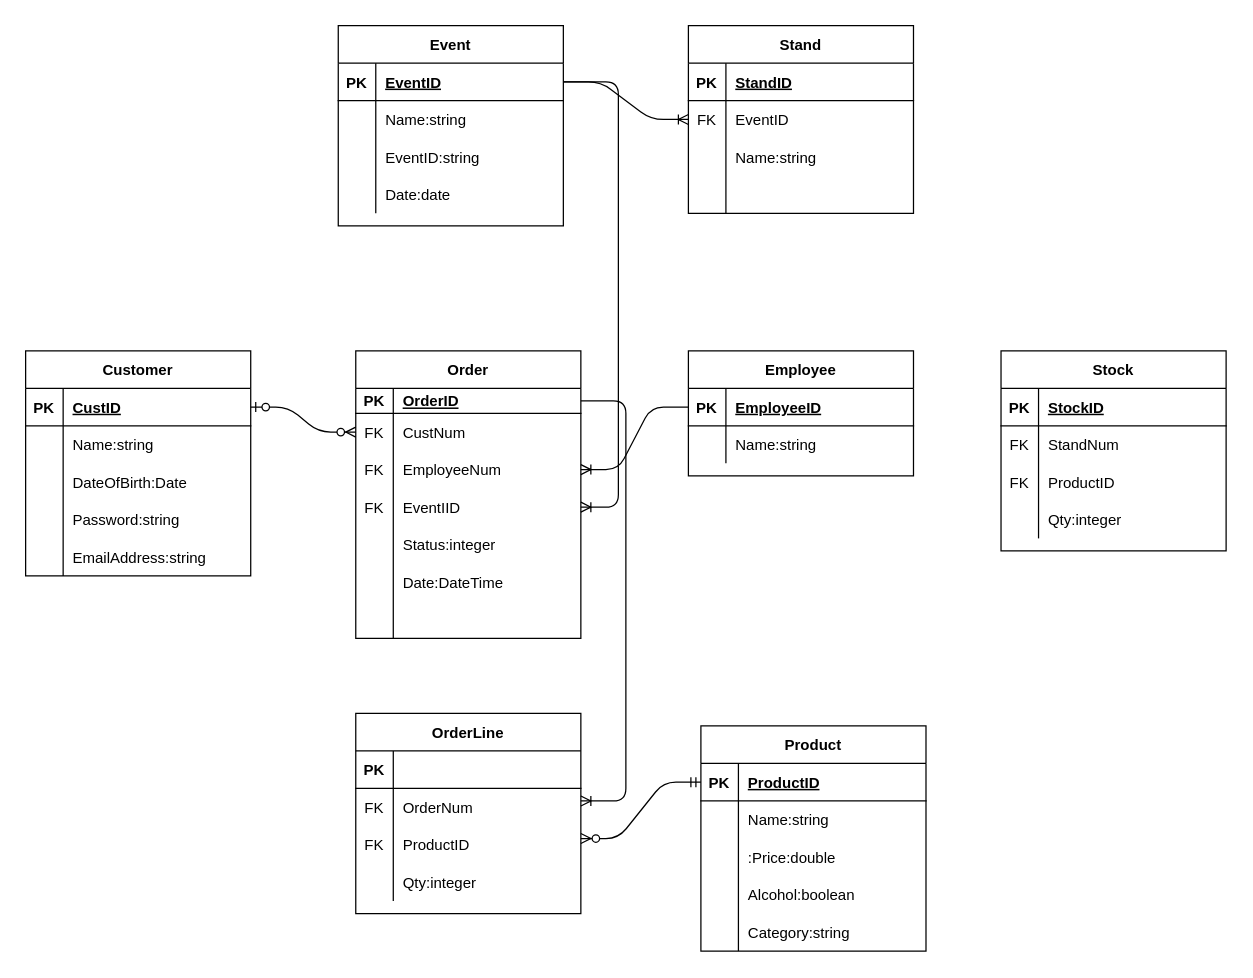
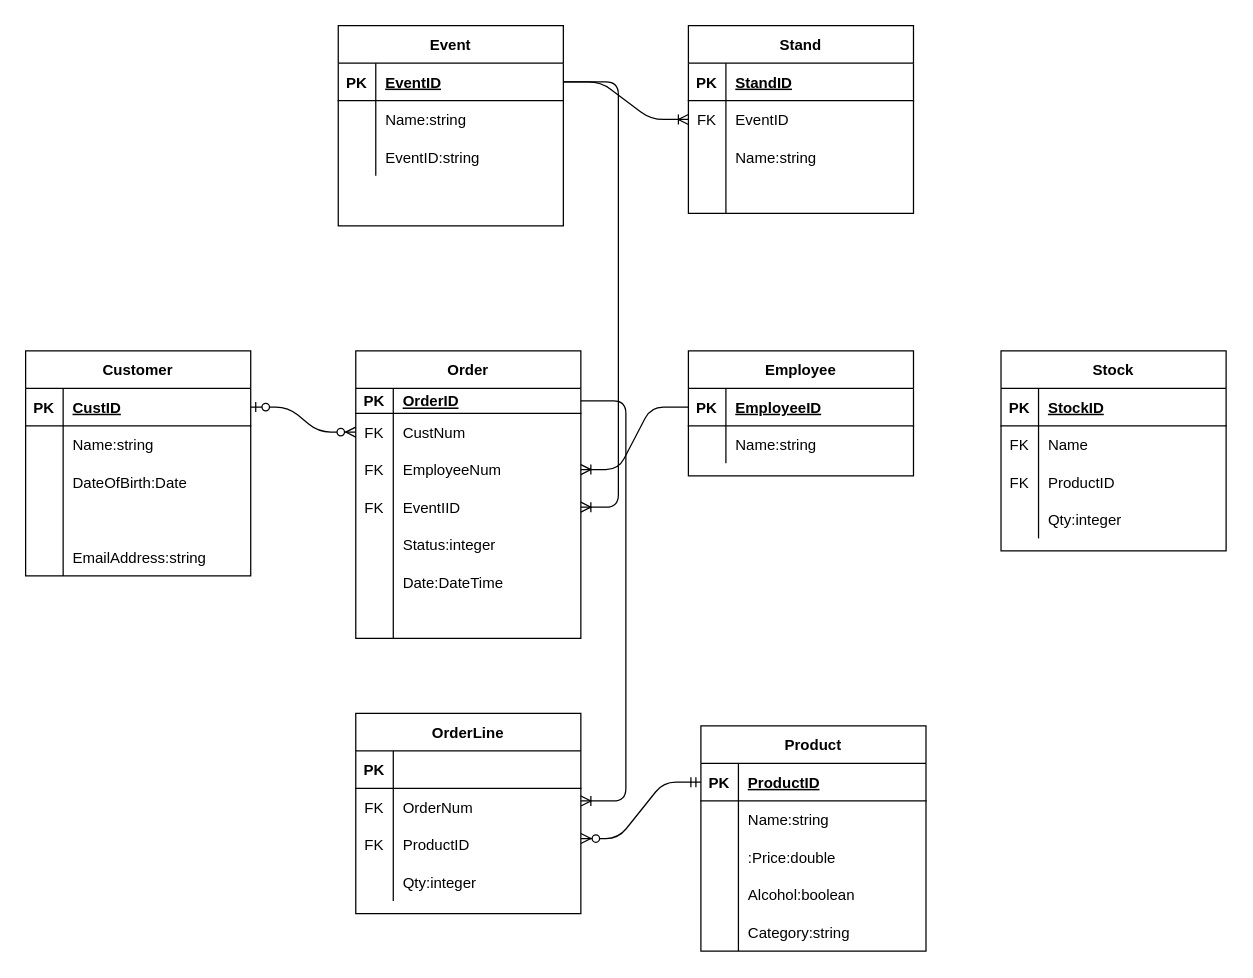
(469, 194) -> none
(1081, 445) -> (1064, 445)
(157, 519) -> none
